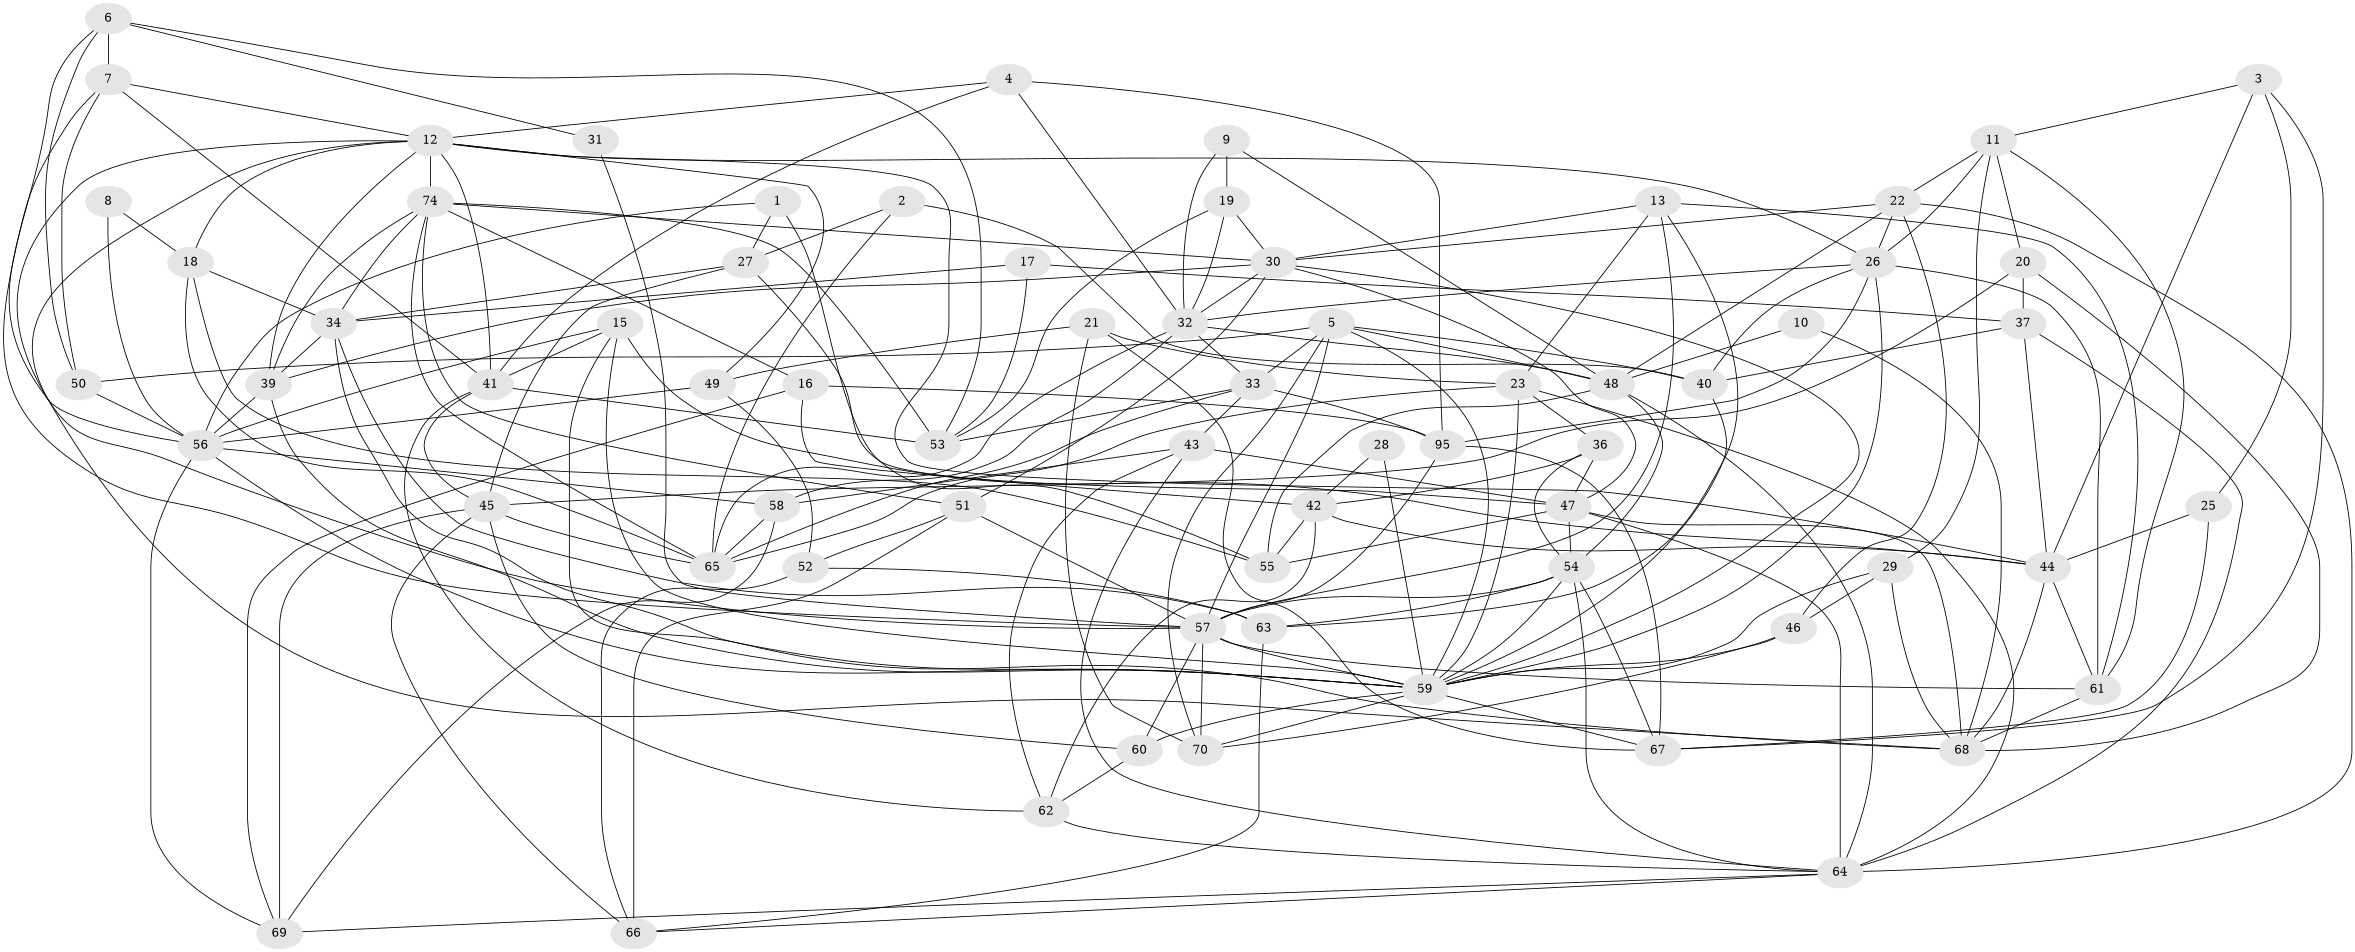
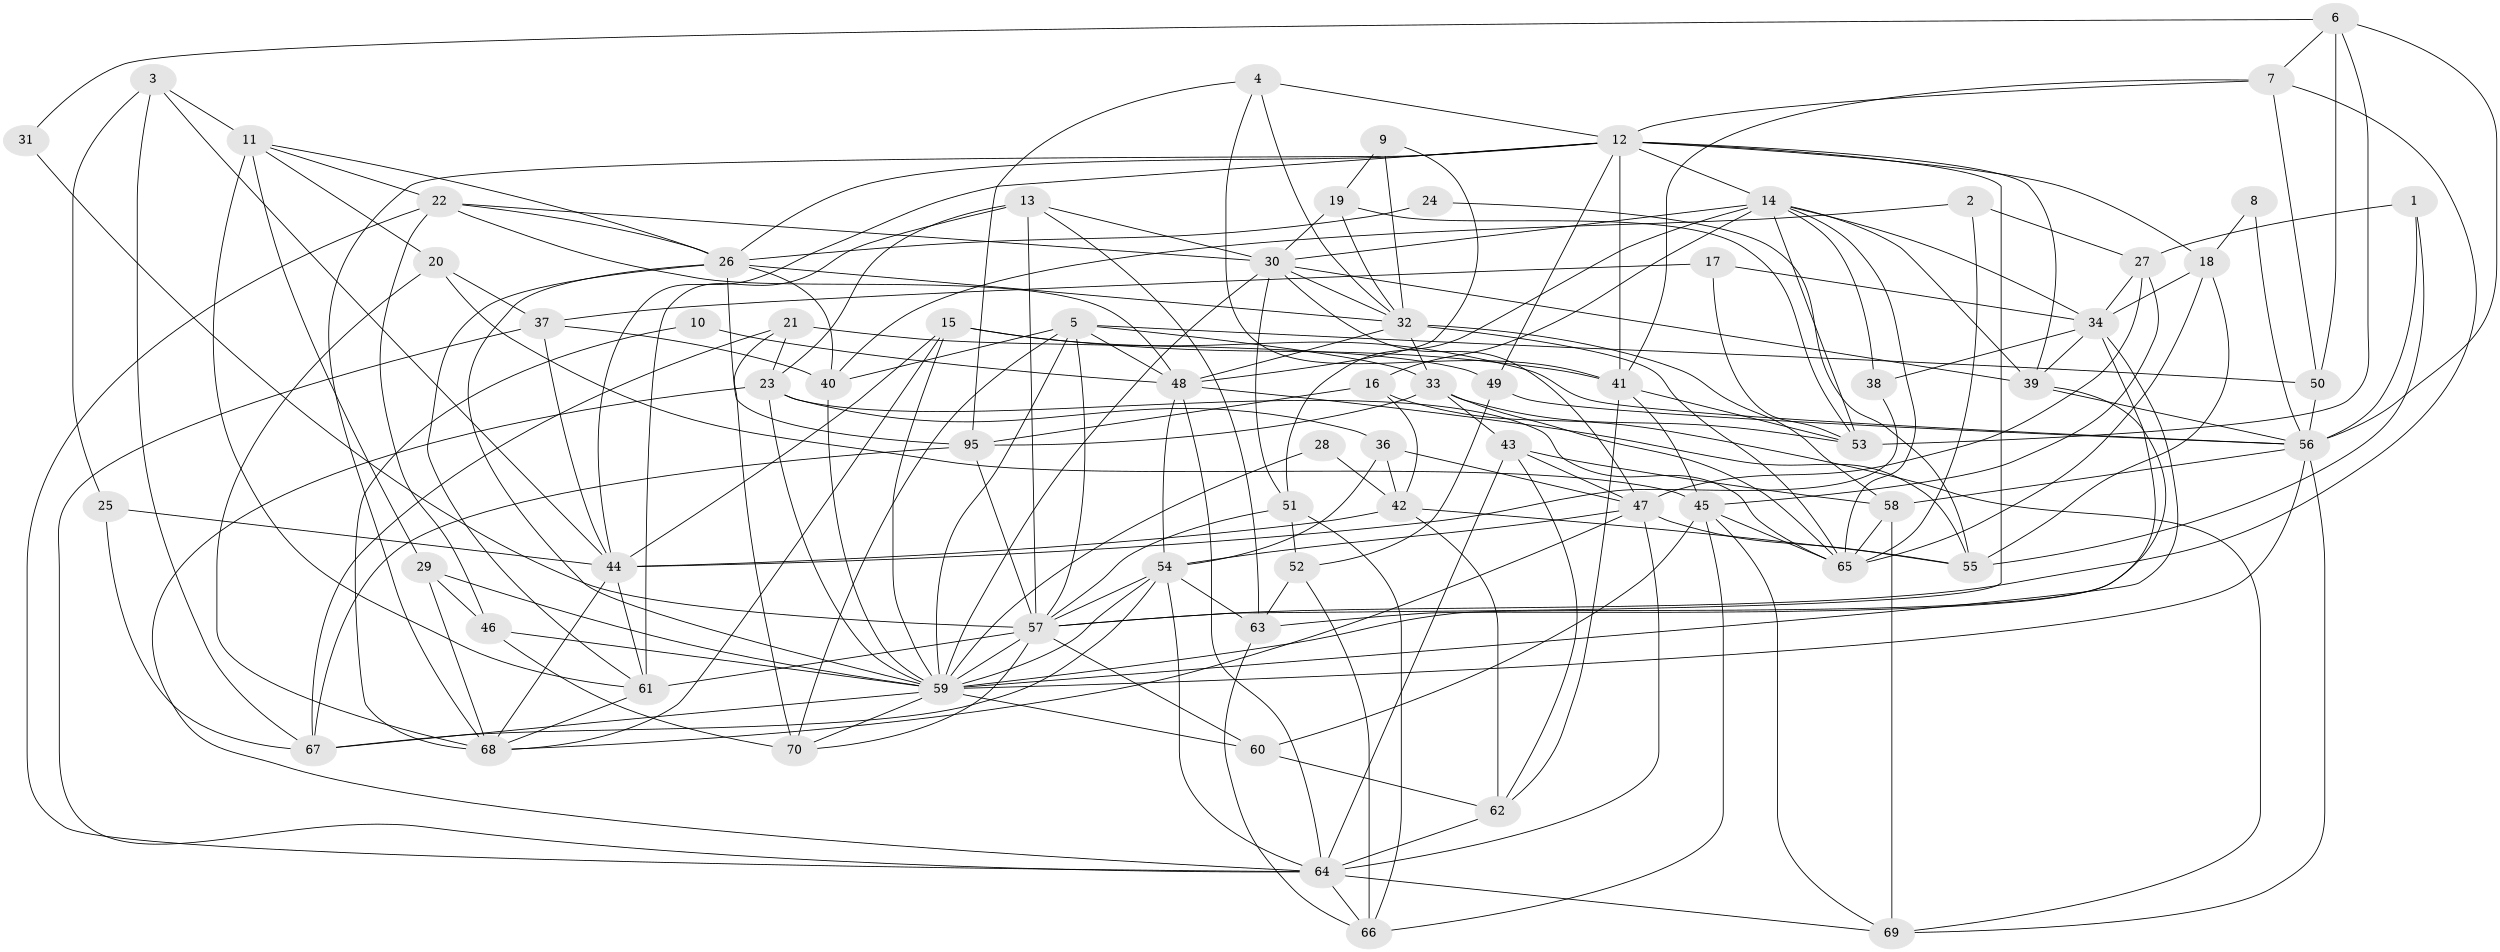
(430, 202) -> (1769, 202)
none -> (1430, 202)
none -> (1874, 385)
